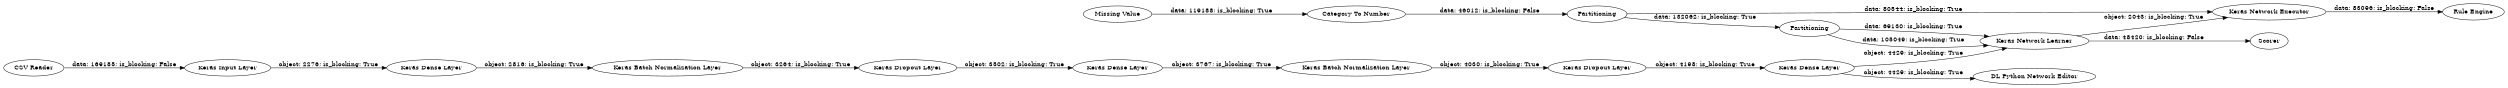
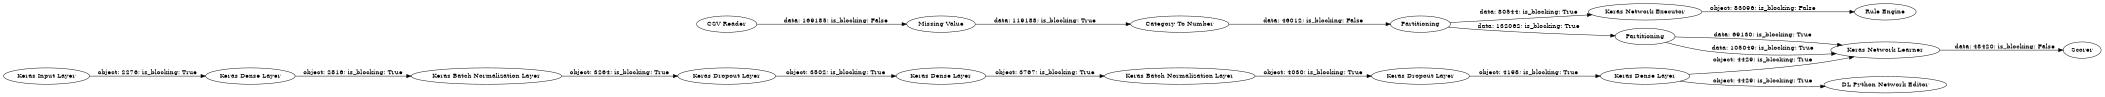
(2384, 8) -> (1763, 8)
(2150, 27) -> none
(122, 68) -> (830, 24)
